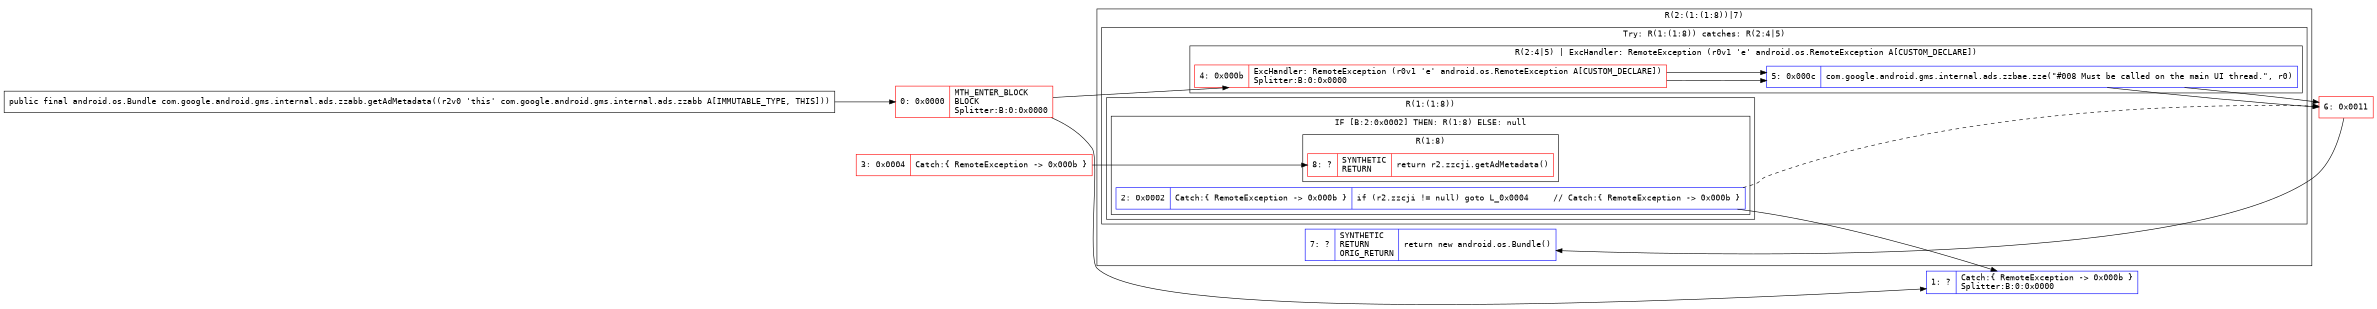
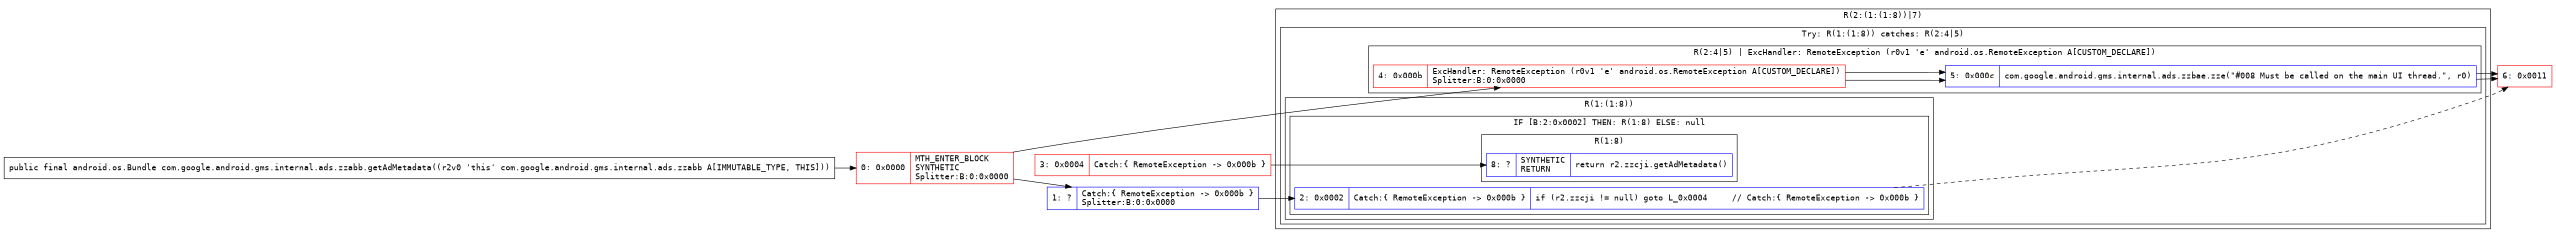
(967, 102) -> (938, 168)
(1431, 165) -> (1609, 165)
(1866, 234) -> (1271, 198)
(1431, 245) -> none
